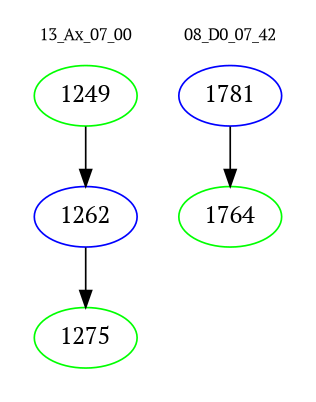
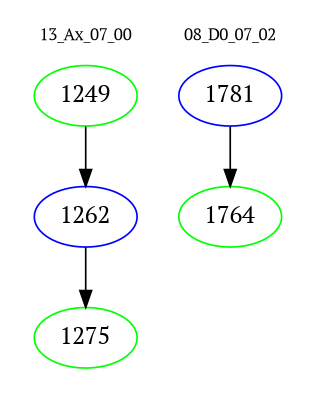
(230, 36) -> (230, 36)
